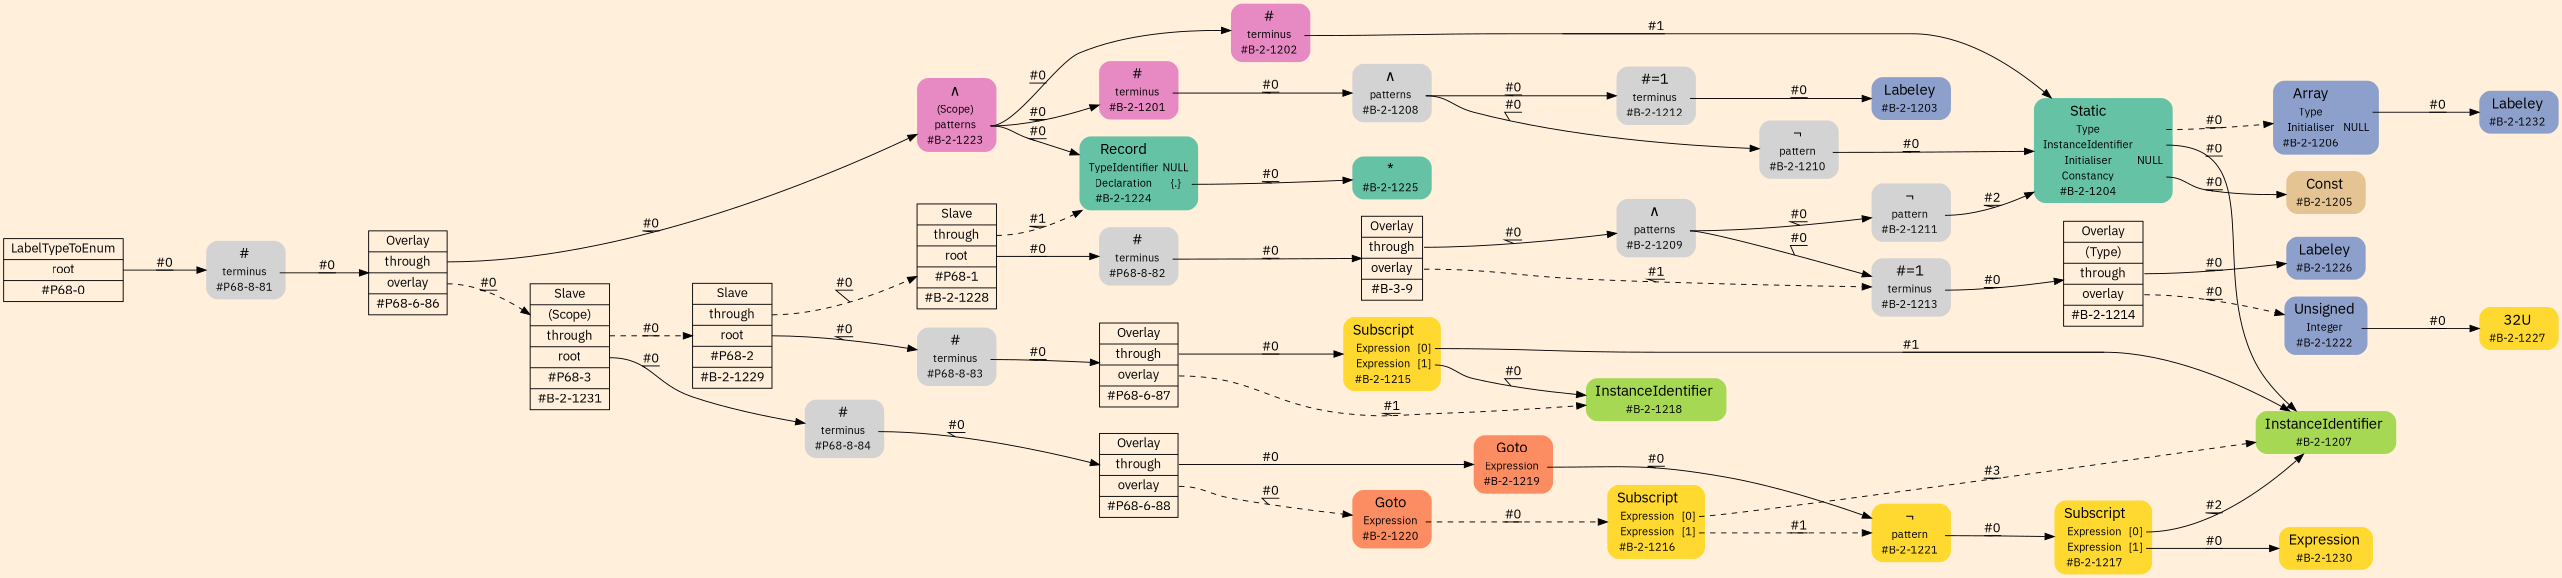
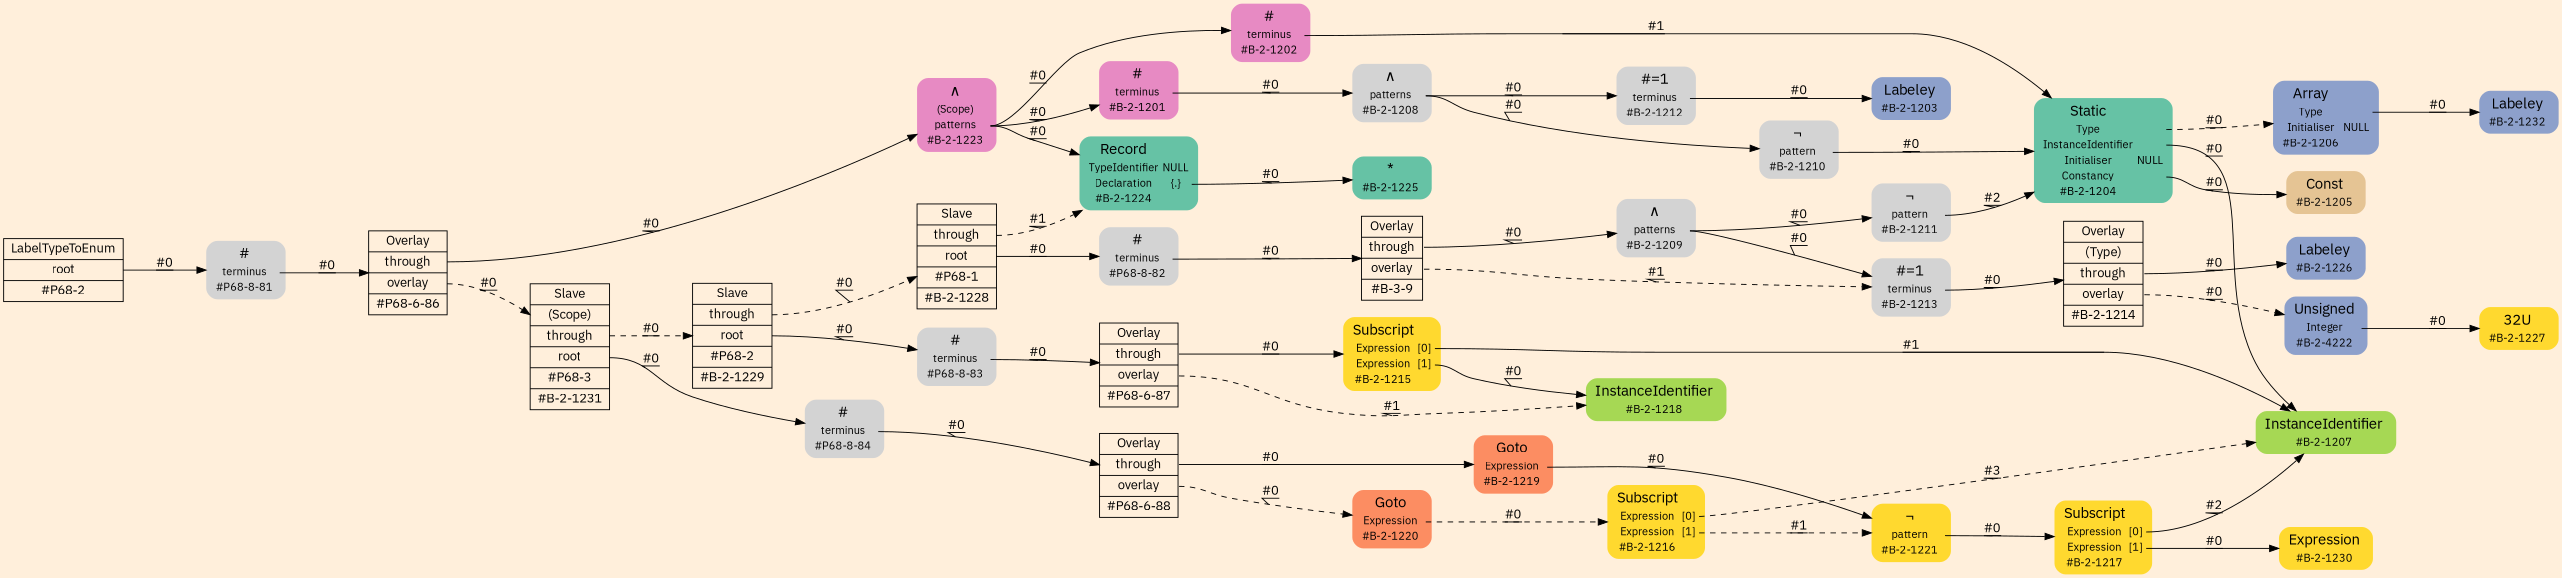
(63, 291) -> (63, 291)
(2325, 343) -> (2325, 343)
